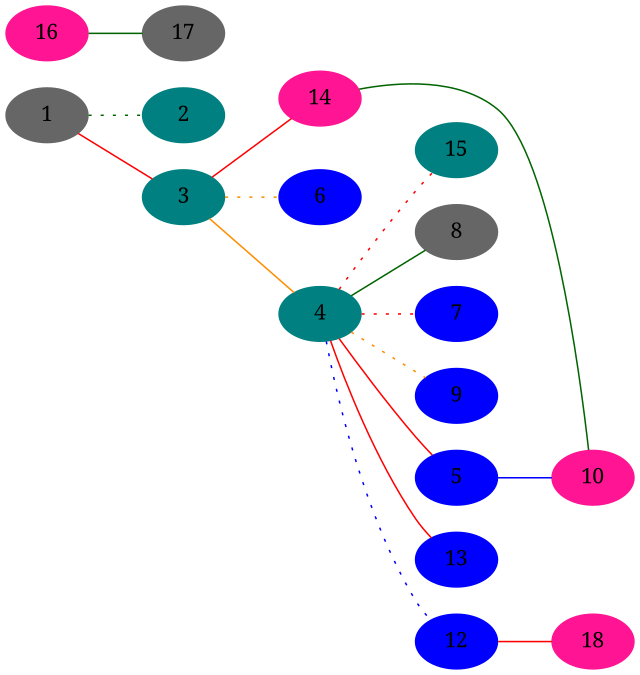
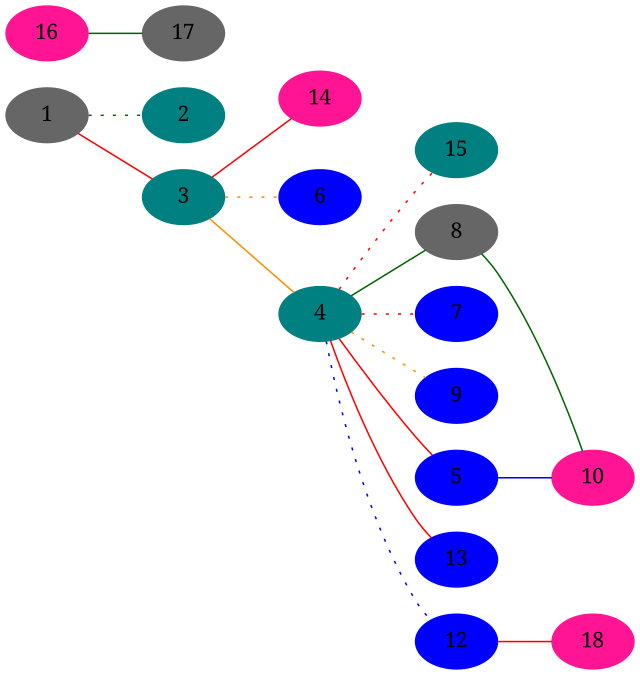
(544, 204) -> (540, 348)
